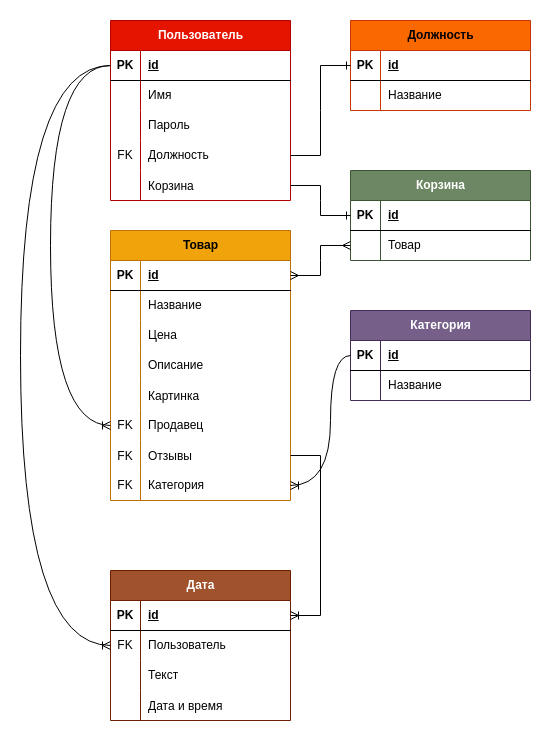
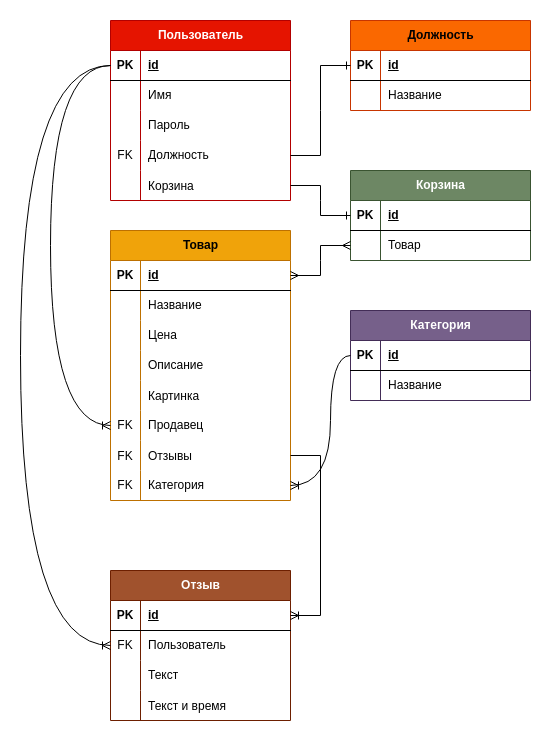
(201, 586) -> (201, 586)
(185, 706) -> (189, 706)
